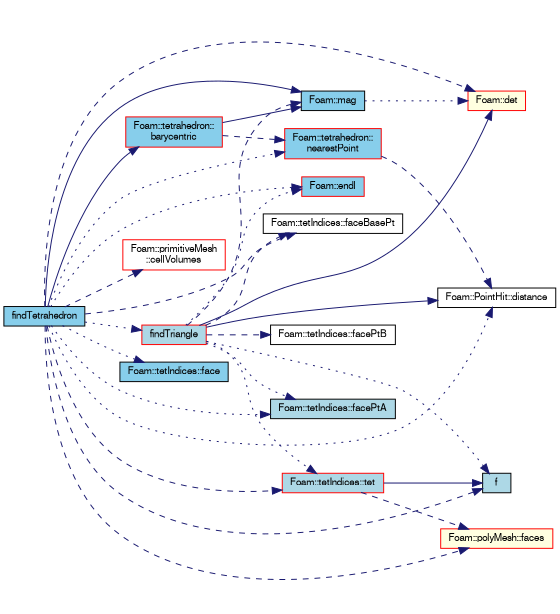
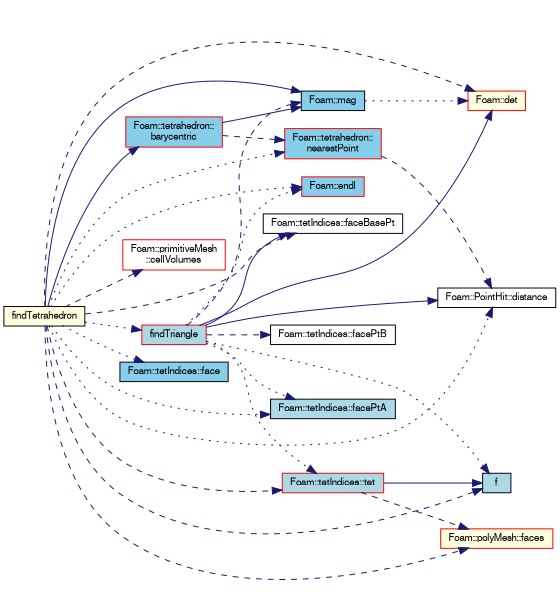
(244, 283) -> (244, 283)
(44, 316) -> (44, 316)
